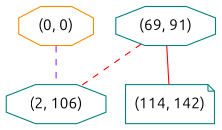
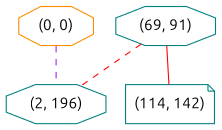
(56, 104) -> (56, 104)
